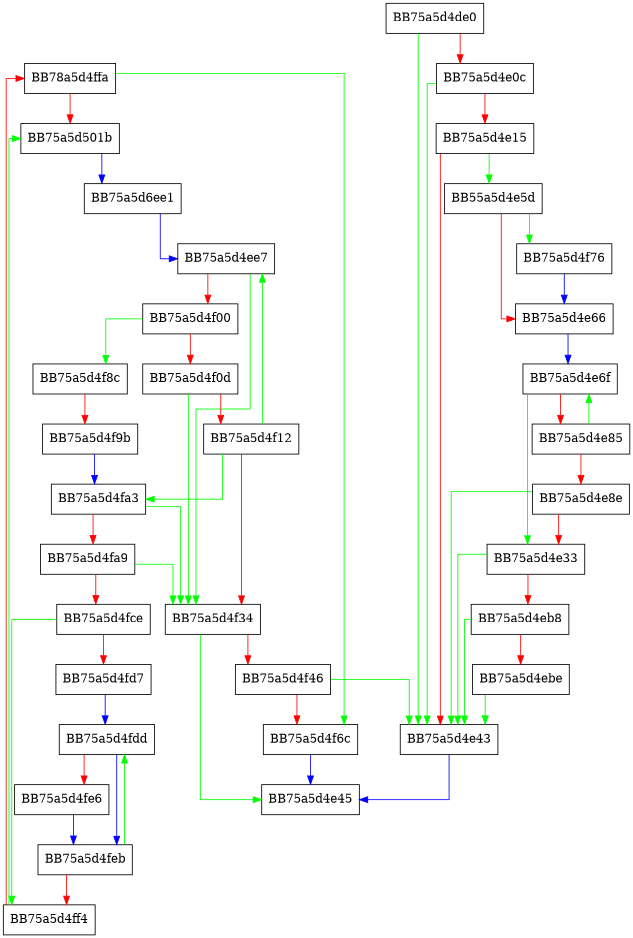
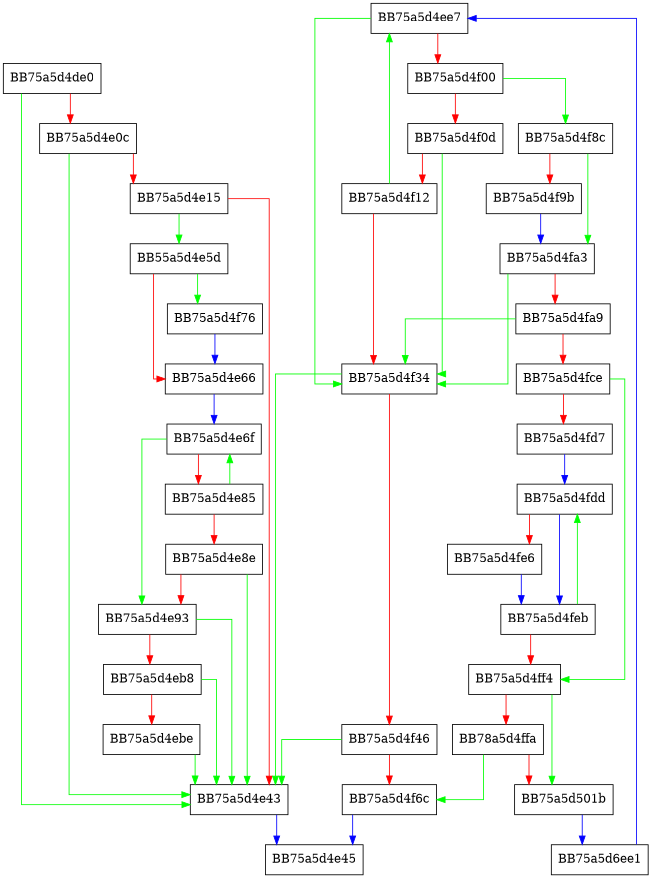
(211, 499) -> (588, 195)
(536, 559) -> (147, 619)
(200, 743) -> (275, 542)
